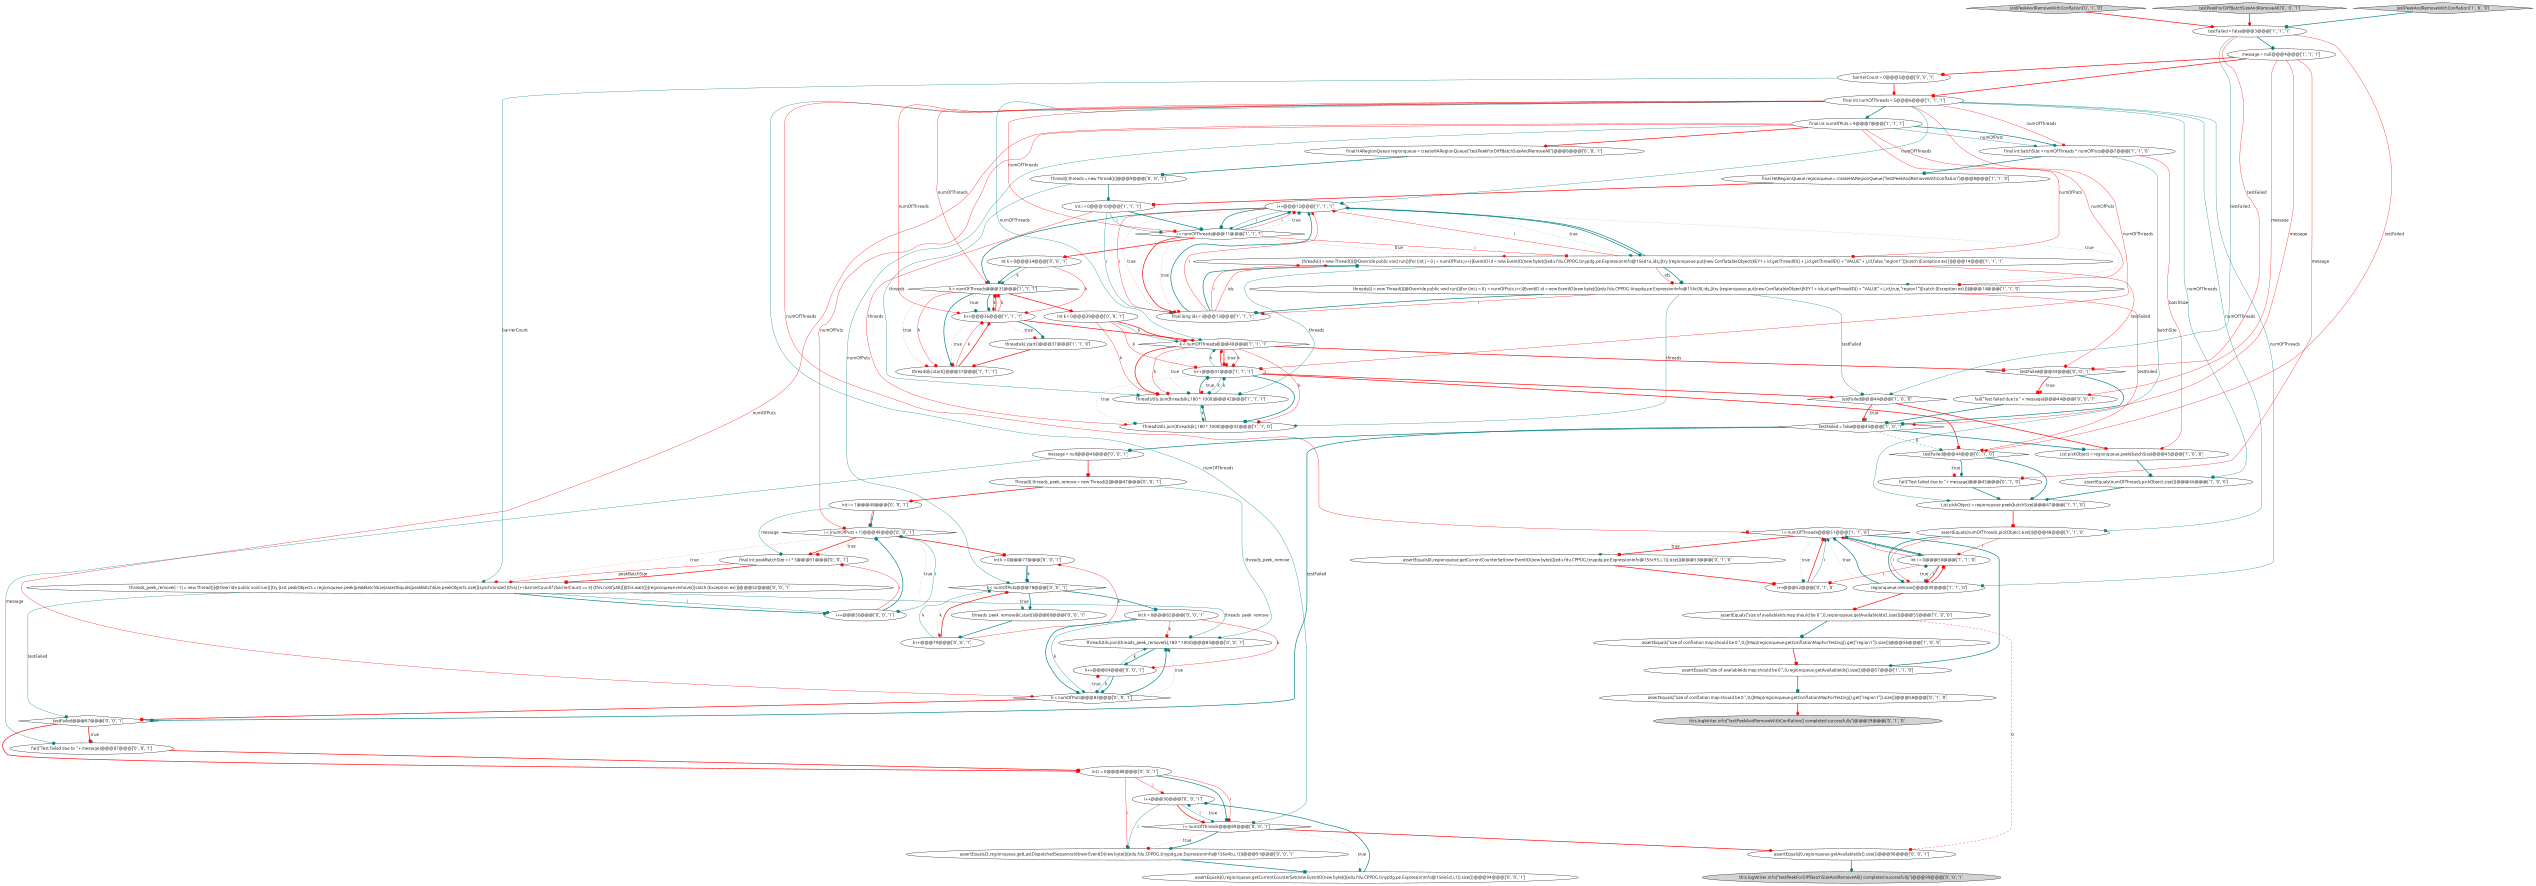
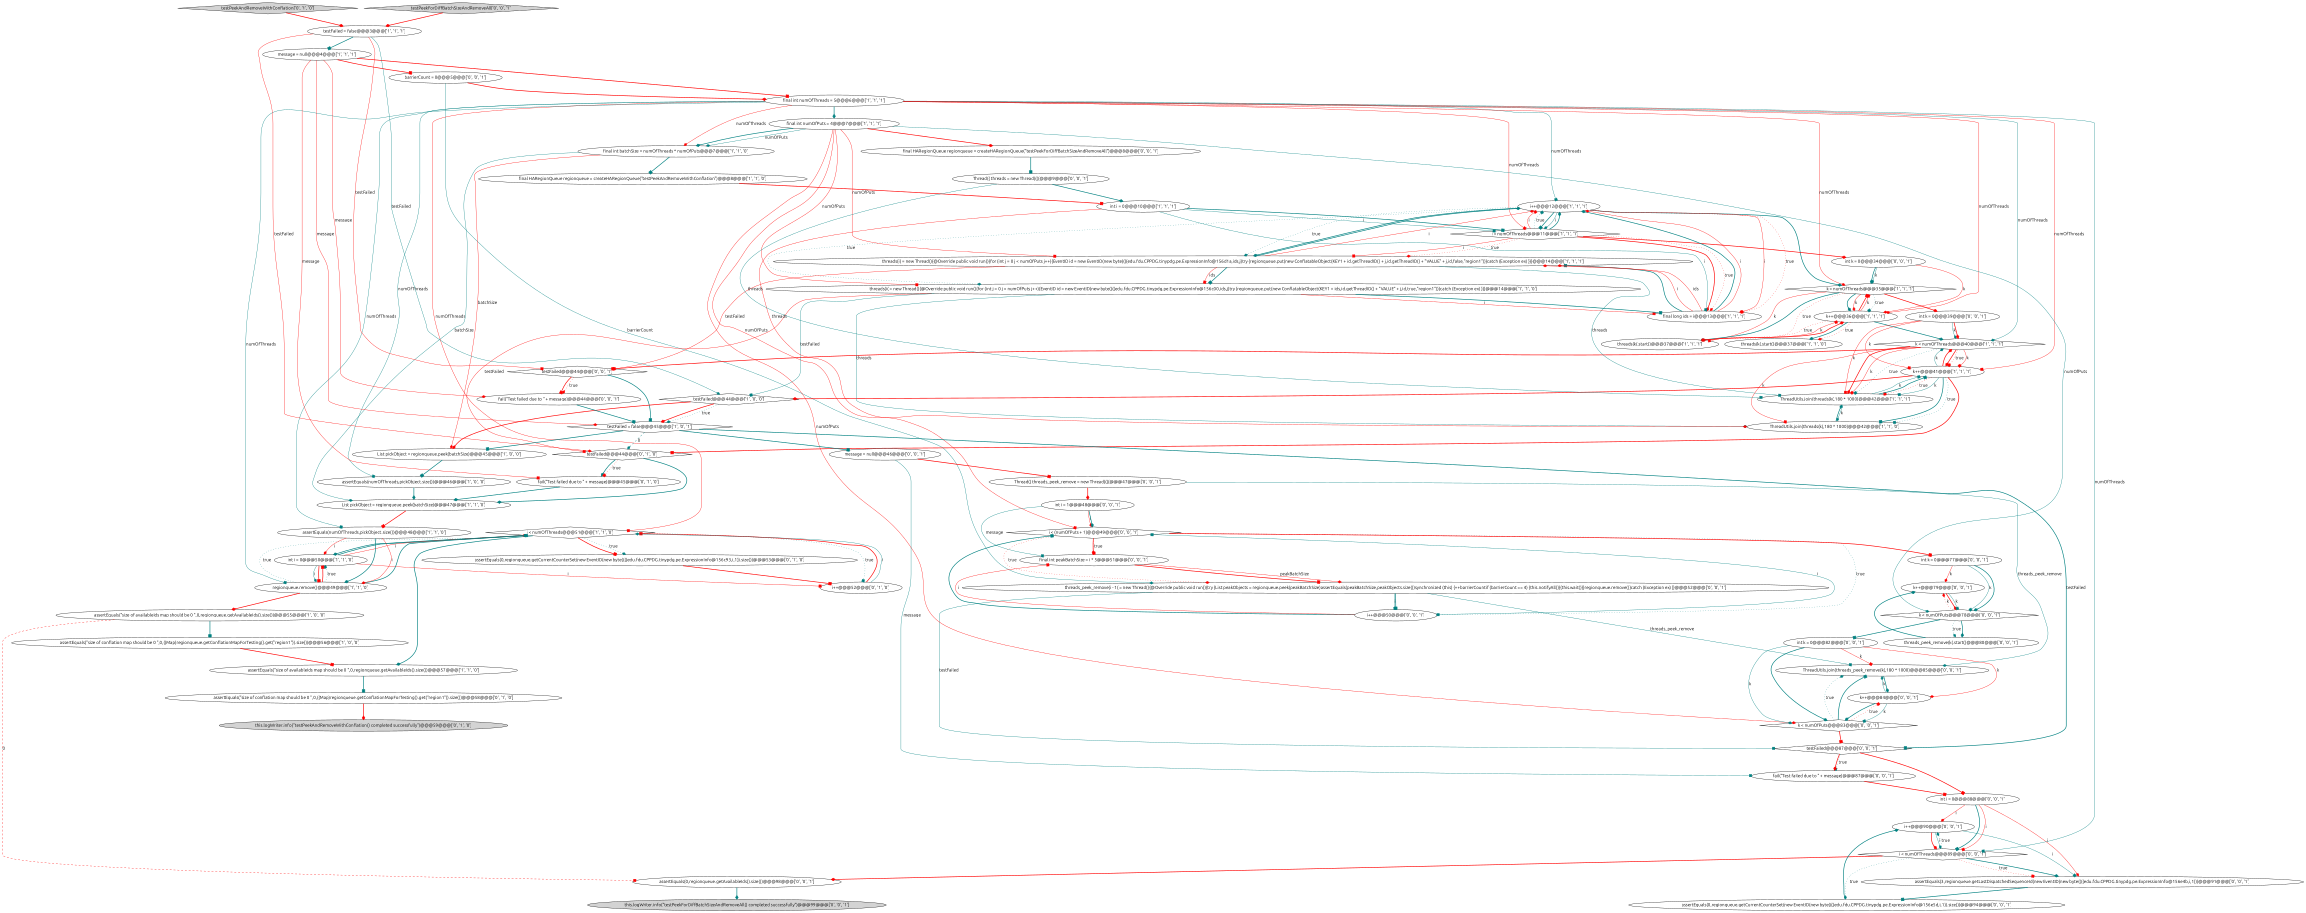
(2443, 8) -> none
(1107, 330) -> (1907, 330)
(1003, 357) -> none
(1063, 626) -> (1950, 572)
